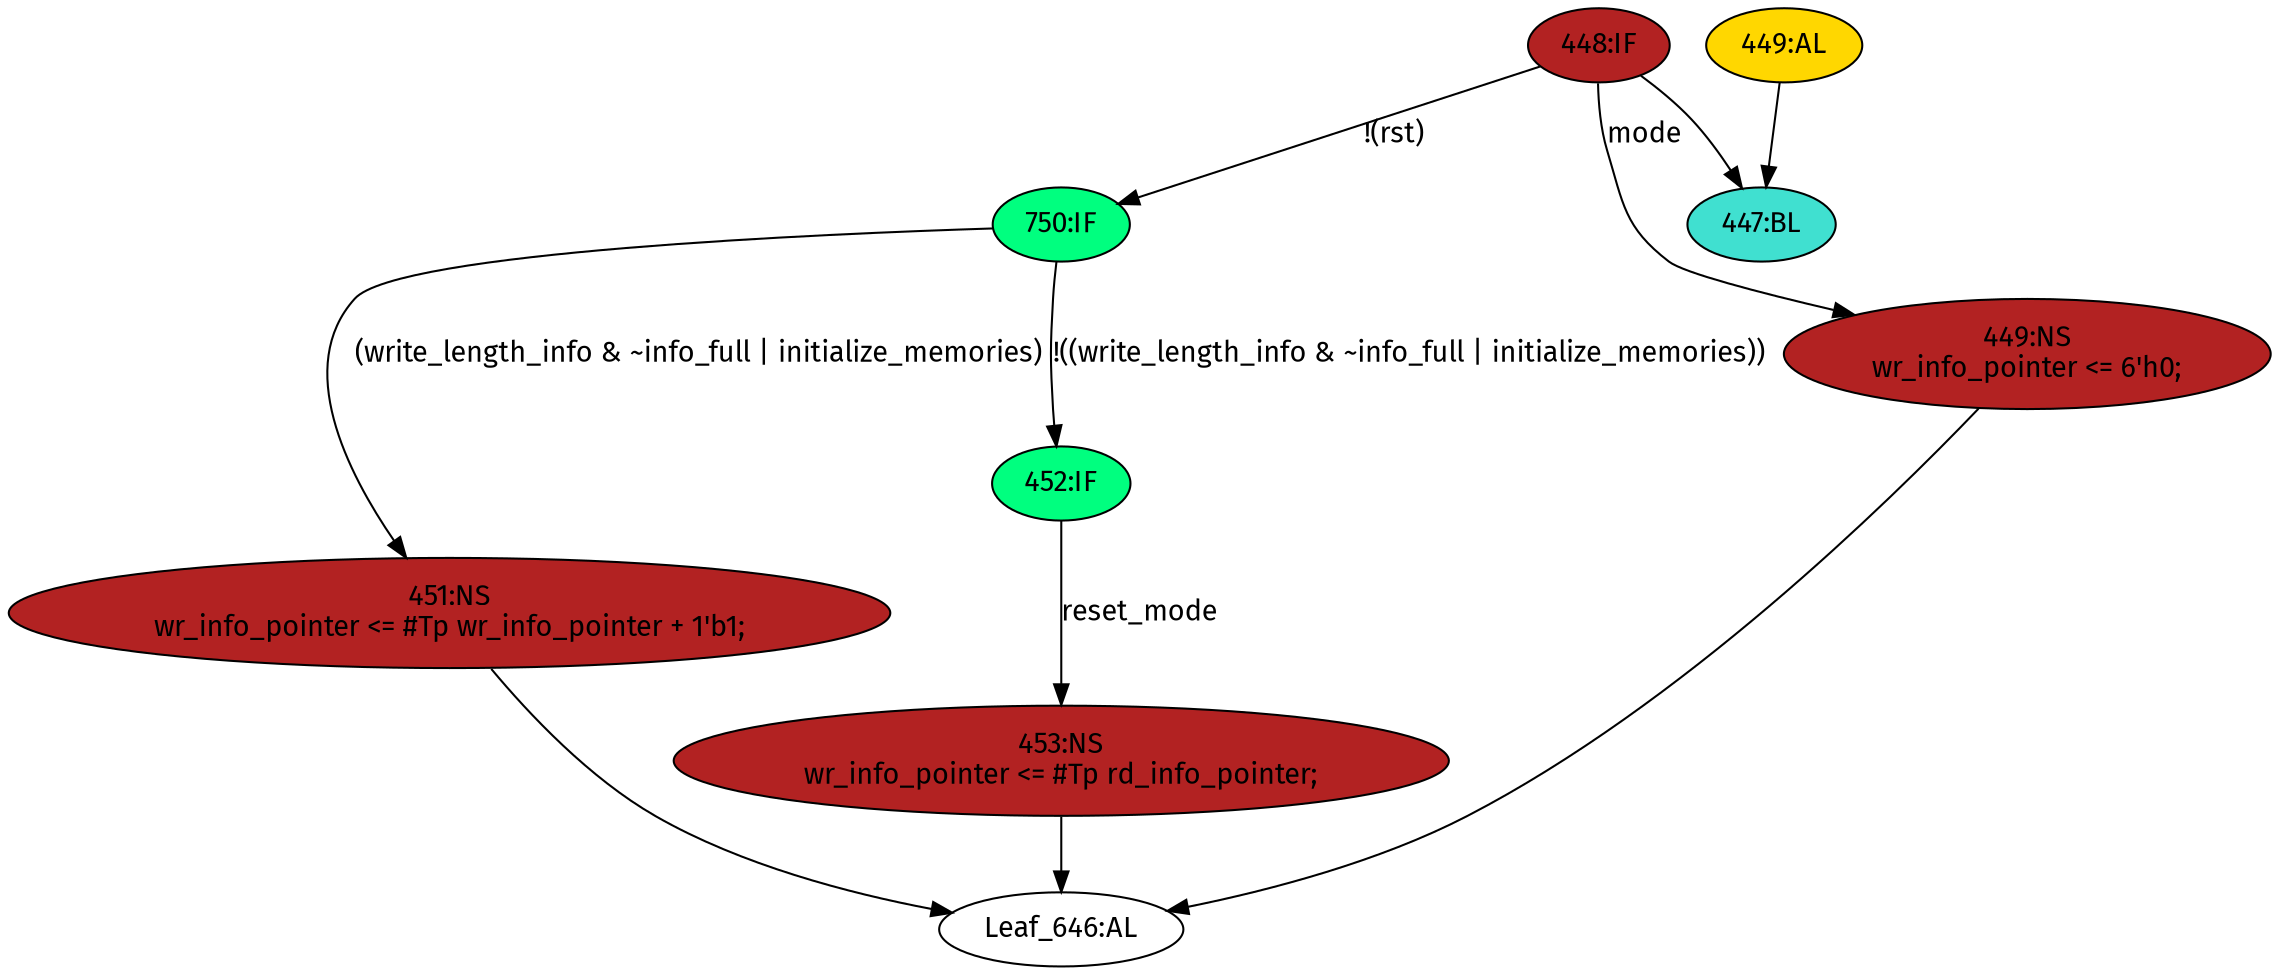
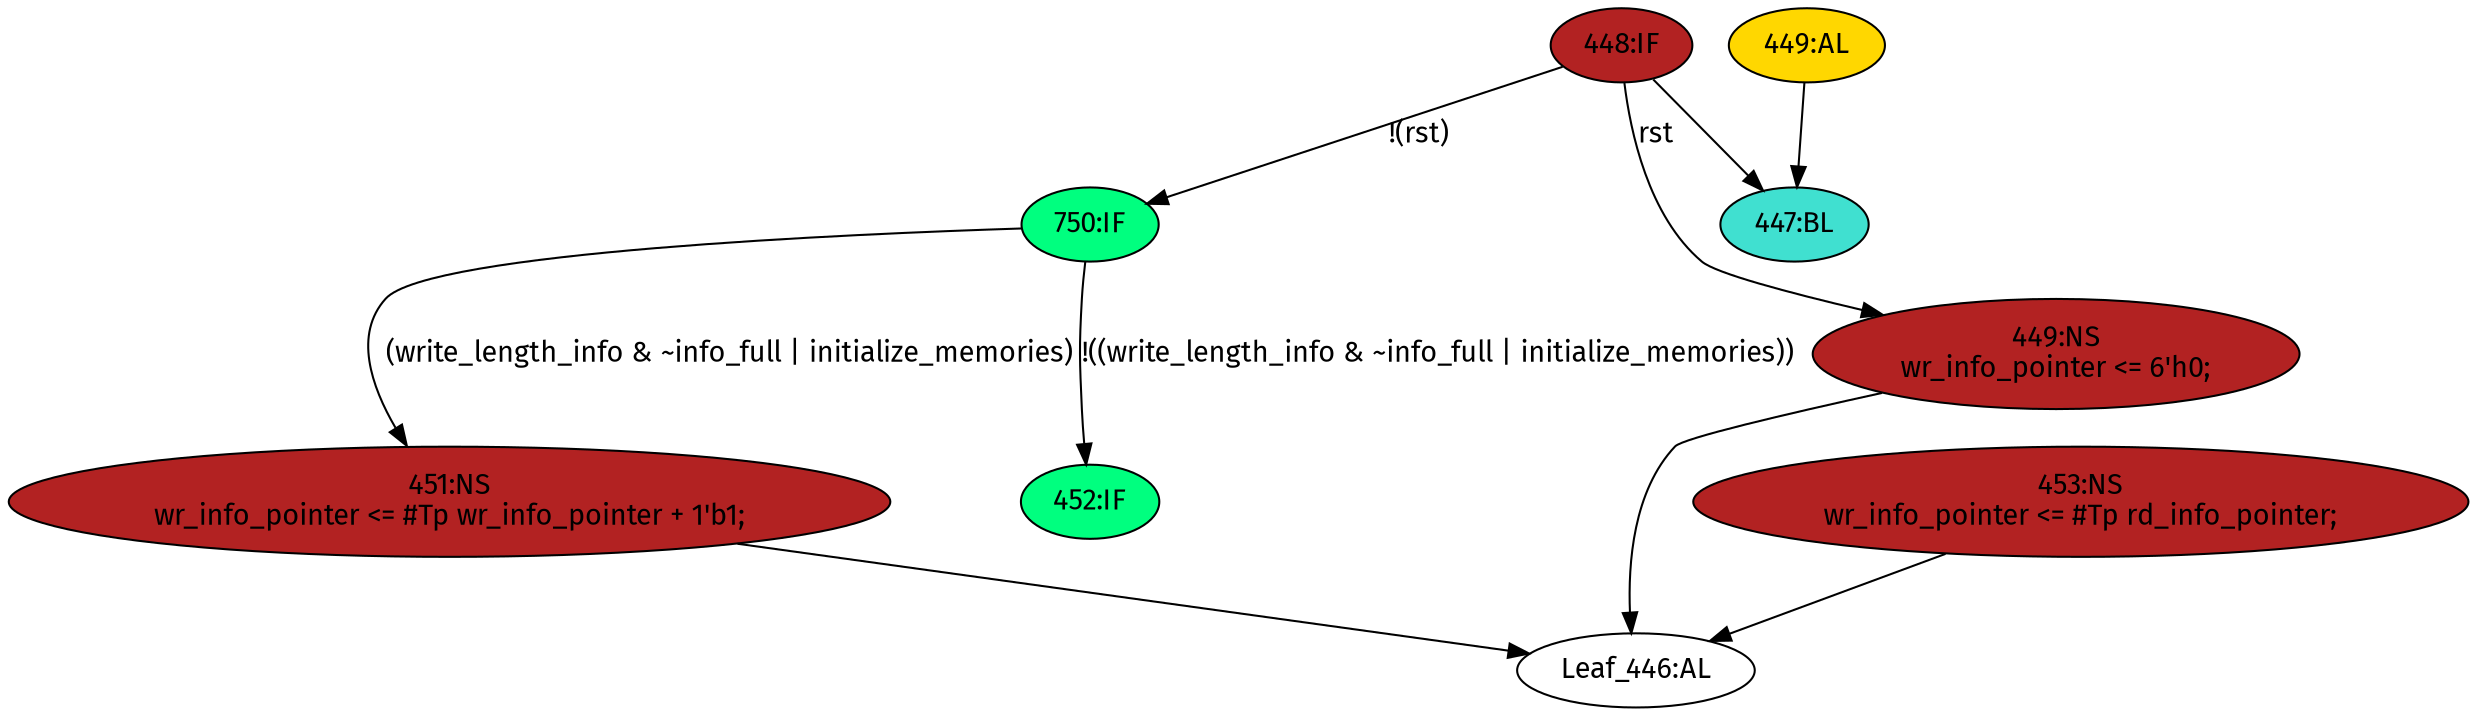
(1645, 135) -> (1657, 135)
(1061, 602) -> none
(1061, 929) -> (1636, 670)
